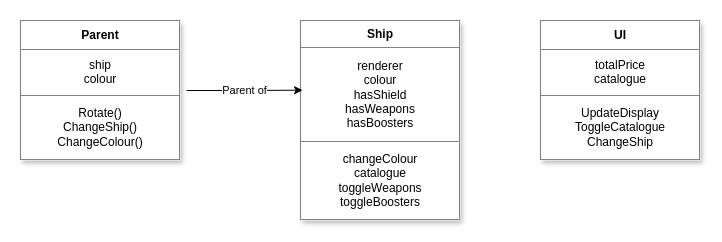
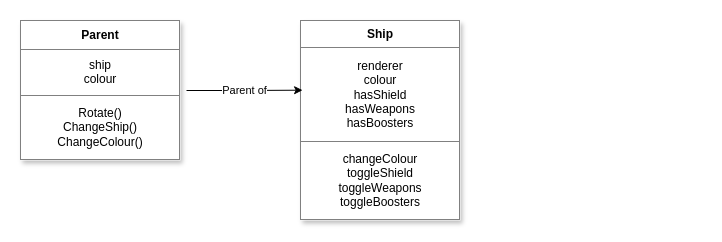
(621, 91) -> none
(346, 93) -> (346, 93)
